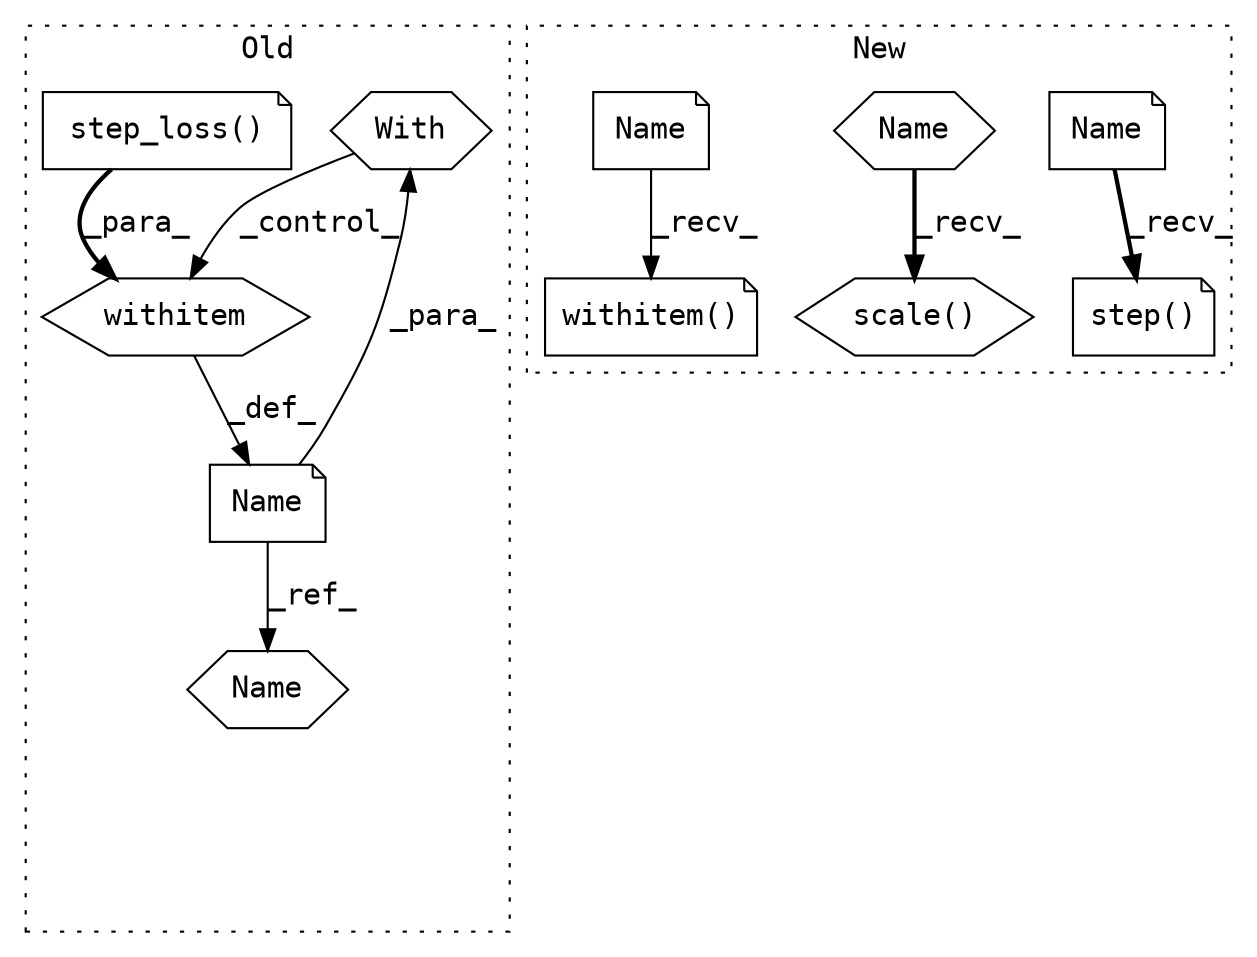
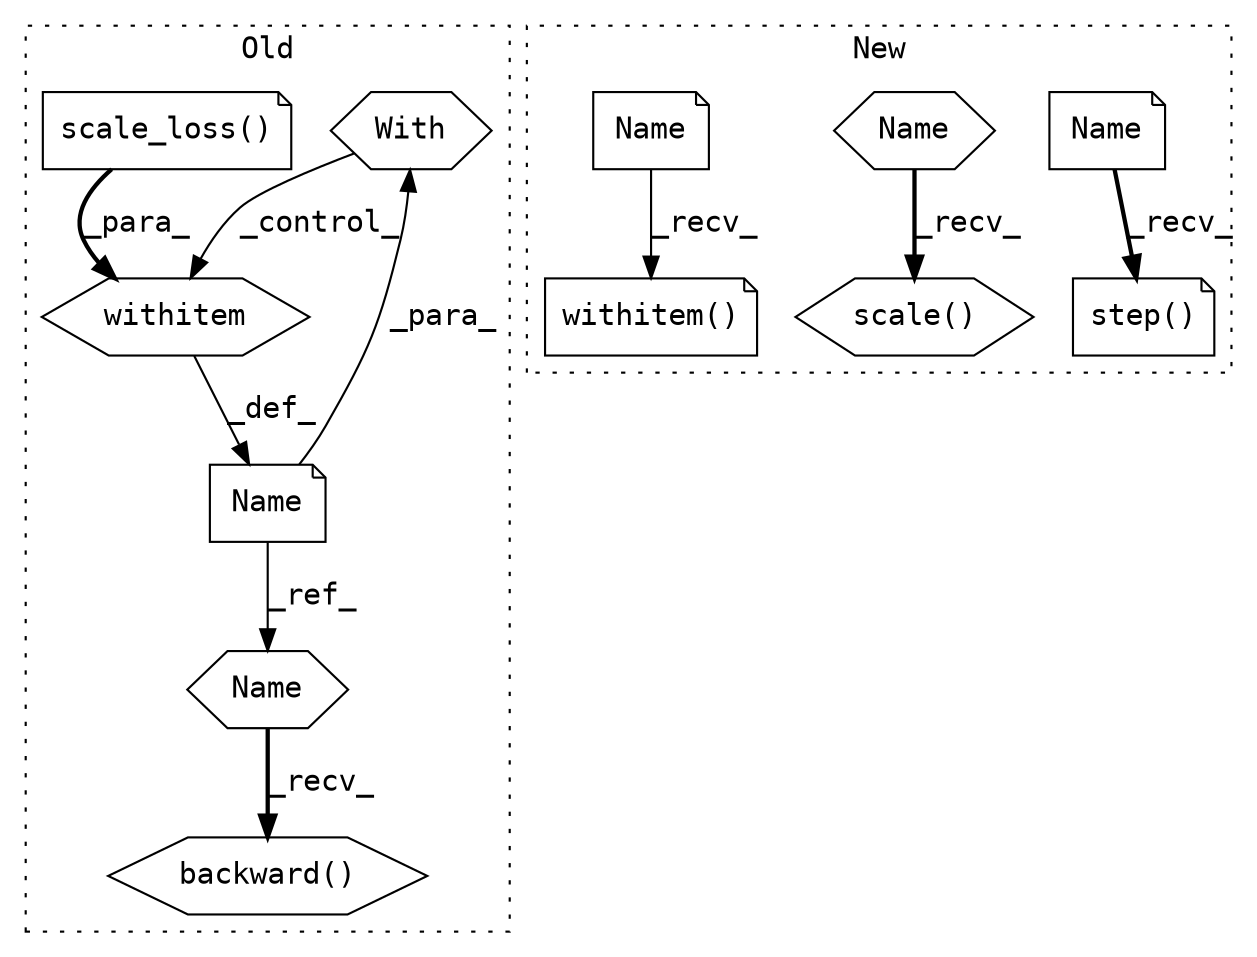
(167, 131) -> (167, 131)
none -> (268, 876)
